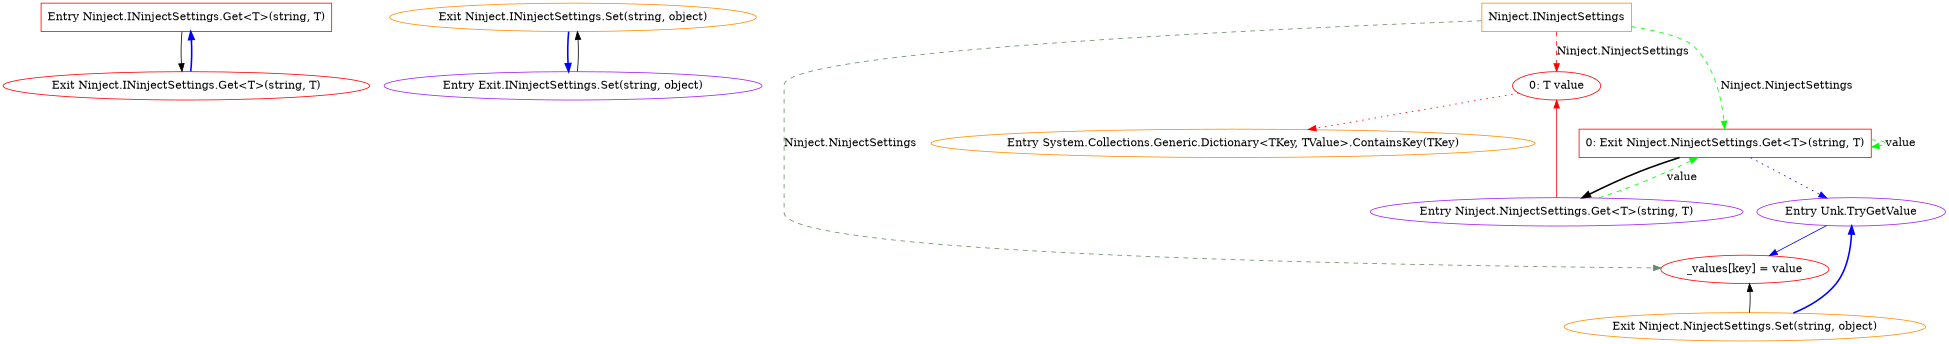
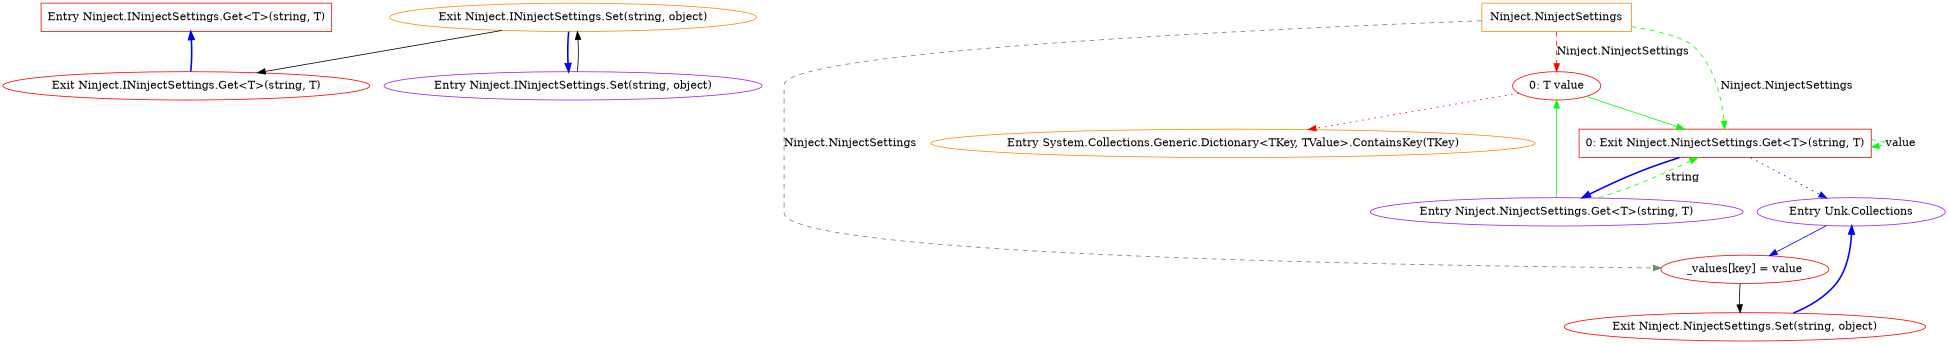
(1557, 17) -> (1557, 17)
(181, 48) -> (384, 51)
(573, 86) -> (573, 86)
none -> (1632, 112)
(1557, 153) -> (1557, 153)
(1634, 174) -> (1634, 174)
(1682, 178) -> (1682, 178)
(1851, 212) -> (1851, 212)
(1750, 302) -> (1740, 294)
(1745, 327) -> (1745, 327)
